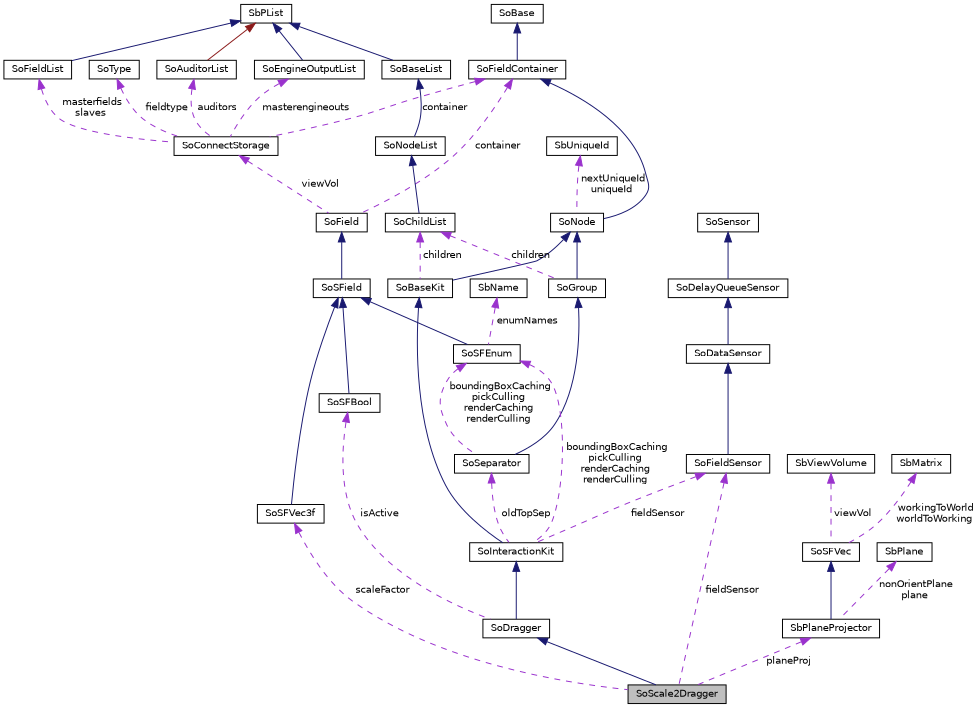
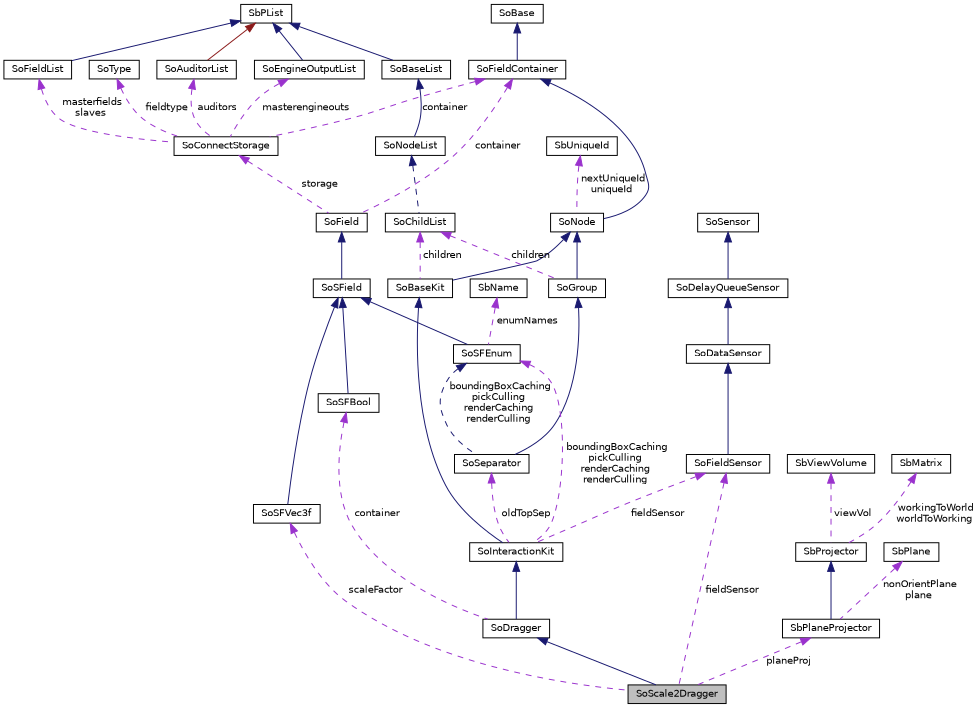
(319, 184) -> (318, 184)
(416, 191) -> (416, 191)
(443, 415) -> (443, 415)
(378, 514) -> (376, 514)
(831, 552) -> (831, 552)
